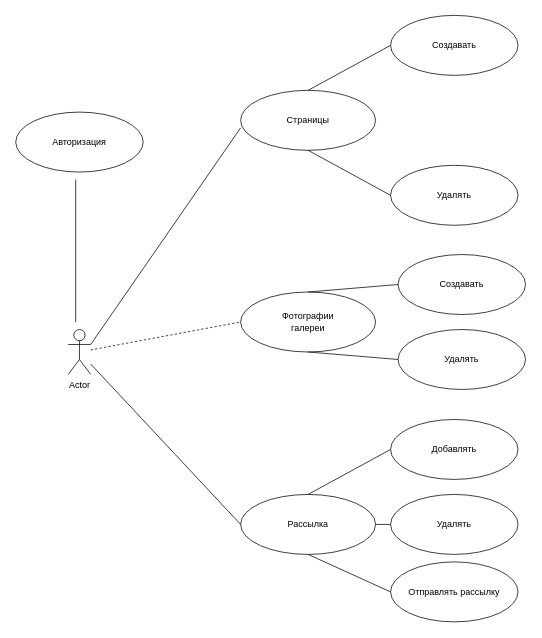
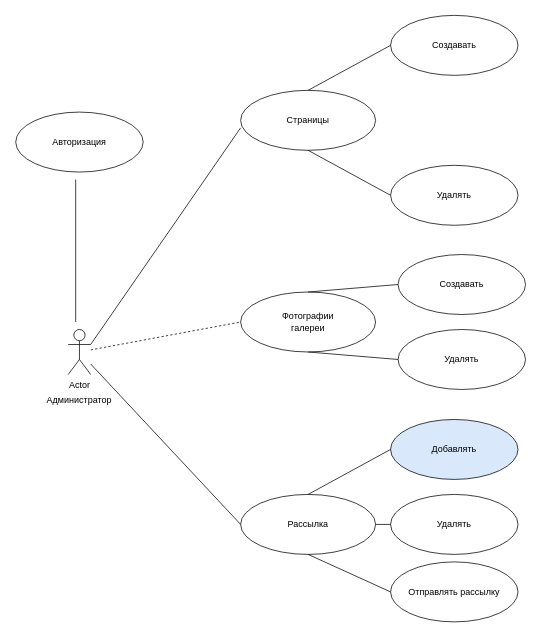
none -> (79, 401)
(454, 450) -> (454, 450)
